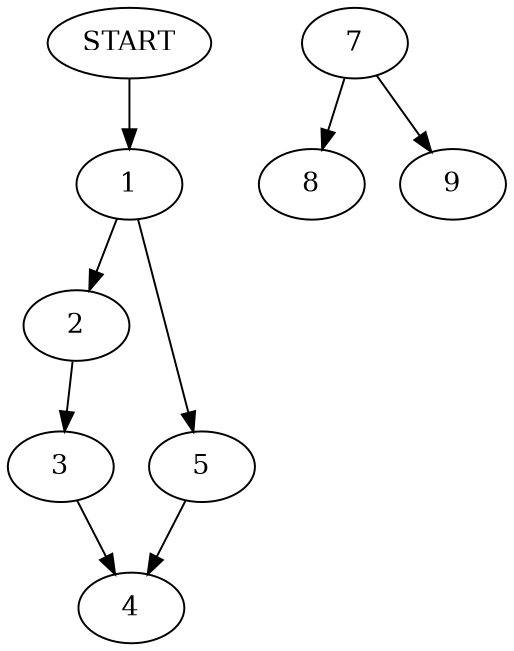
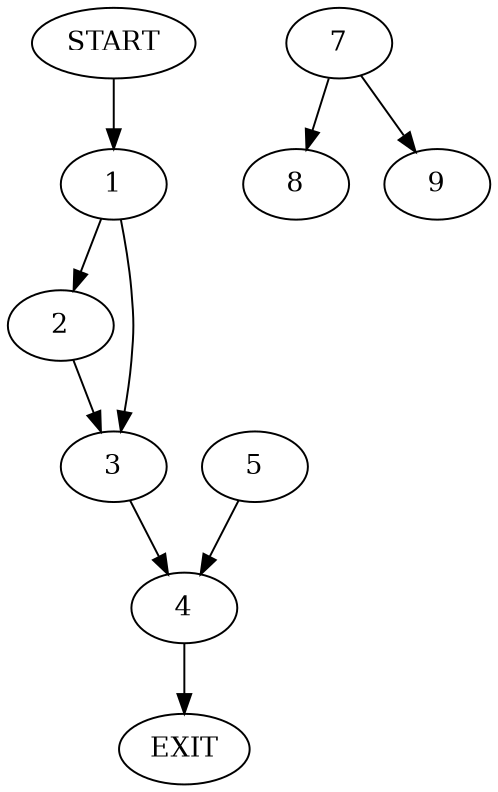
(163, 316) -> (133, 316)
none -> (184, 749)
